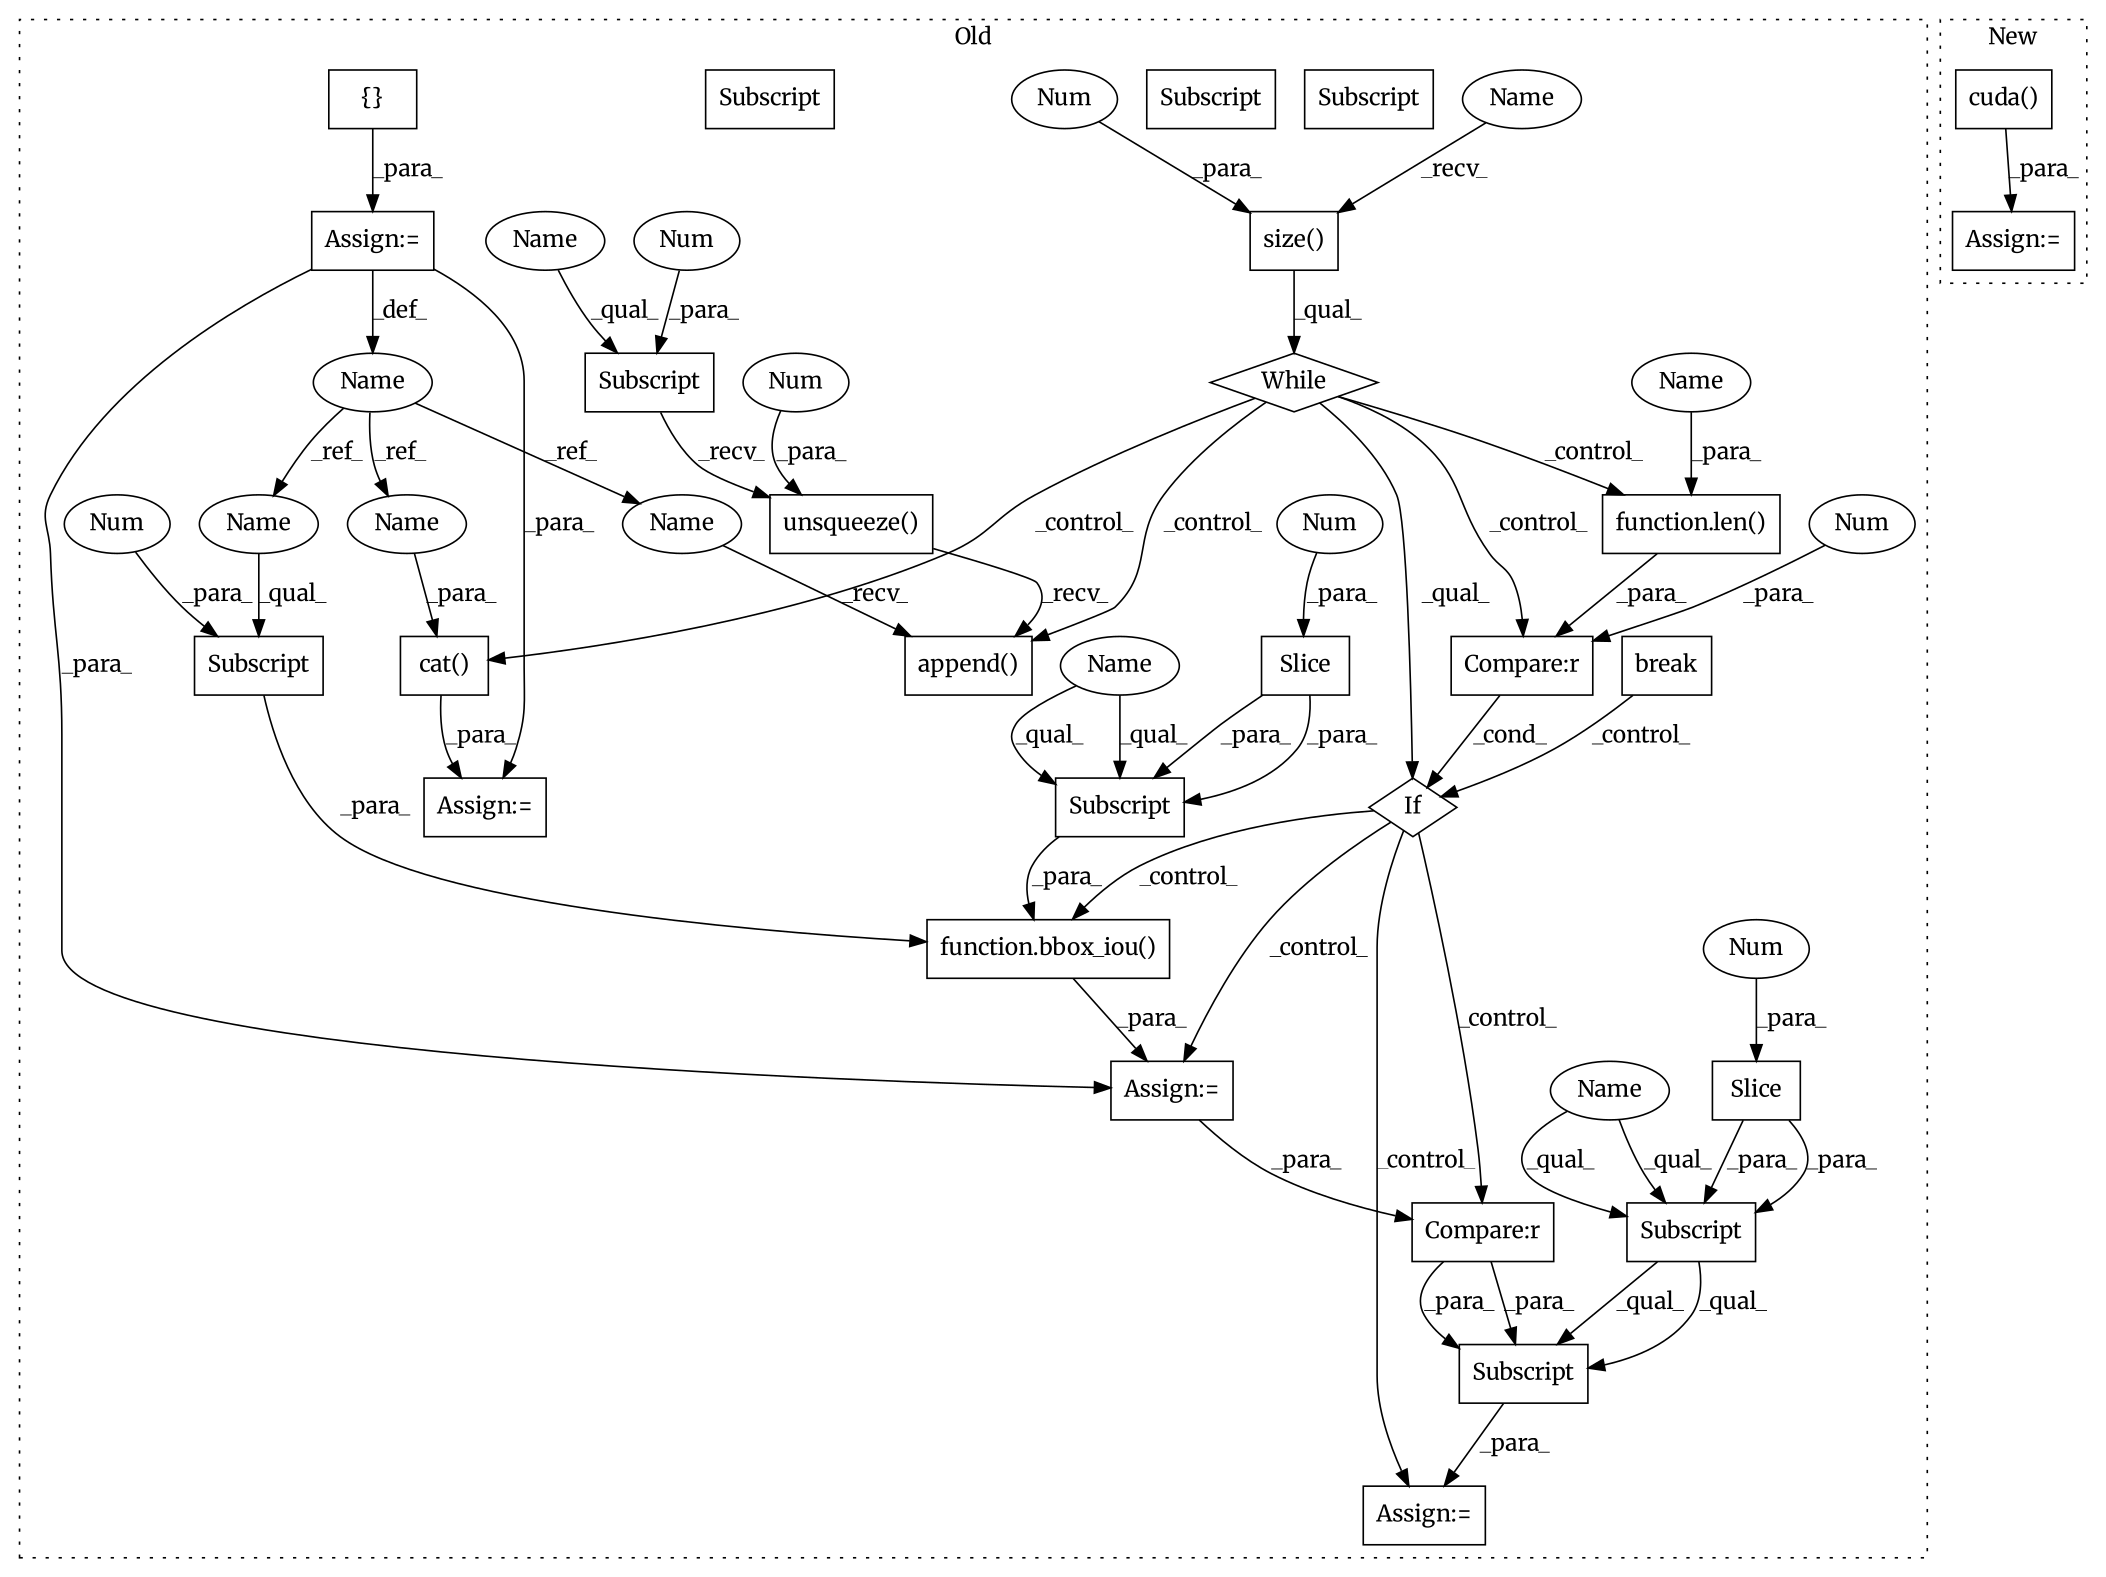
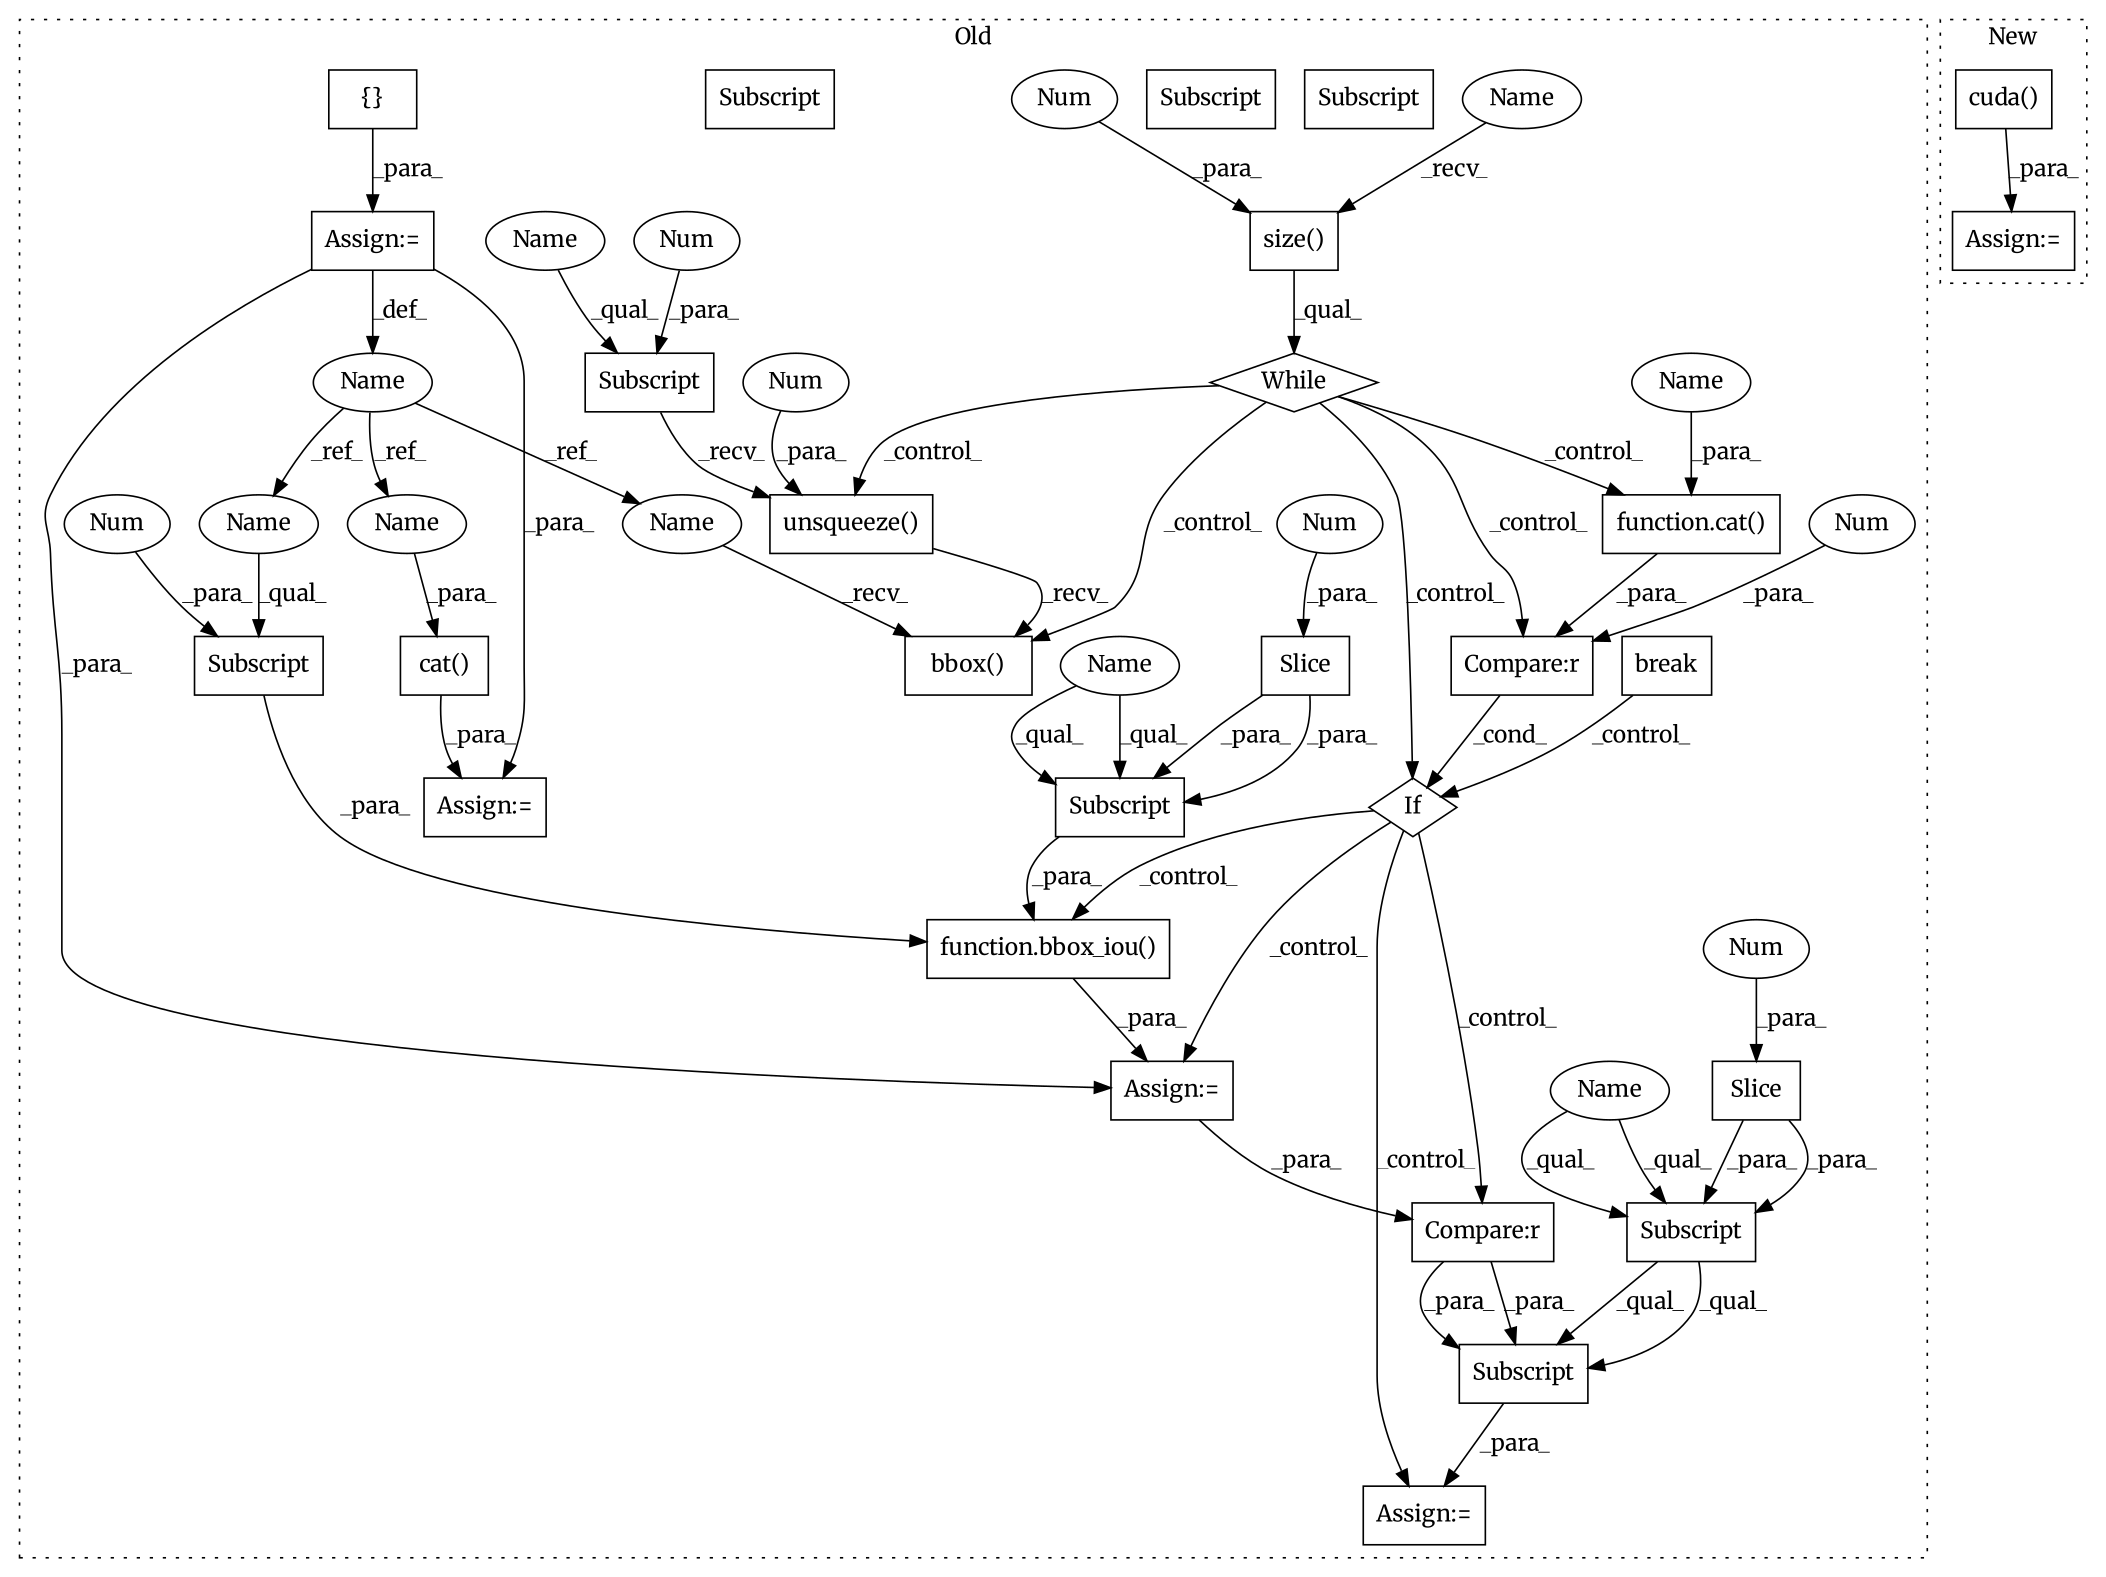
(1691, 524) -> (1691, 524)
(896, 573) -> (1026, 401)
(1456, 595) -> (1456, 595)
(969, 666) -> (969, 666)
